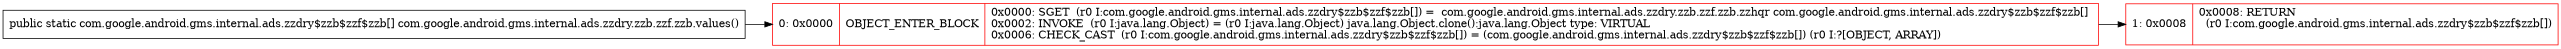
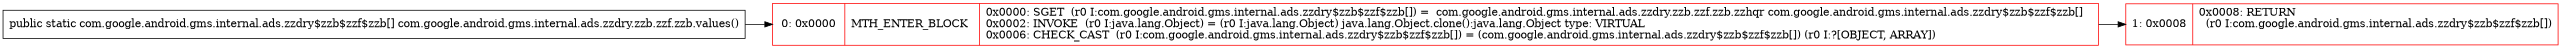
(912, 24) -> (910, 24)
